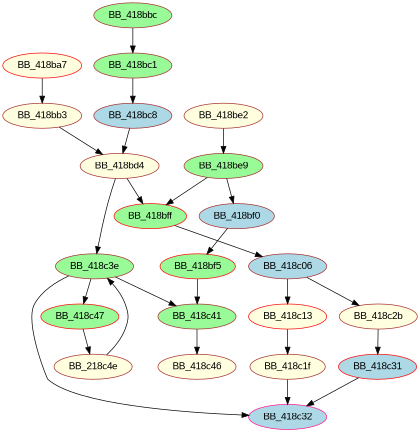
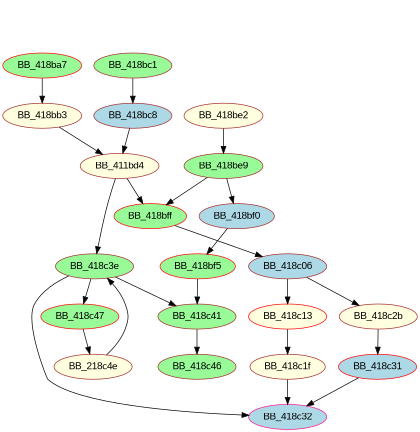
(133, 15) -> none
(42, 66) -> (42, 66)
(120, 166) -> (120, 166)
(197, 367) -> (197, 367)
